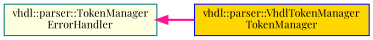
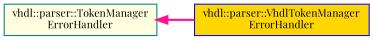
(282, 20) -> (282, 20)
